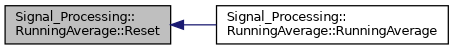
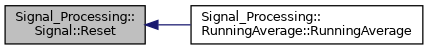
(88, 25) -> (75, 25)
